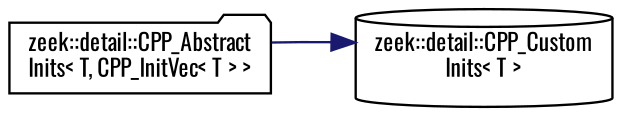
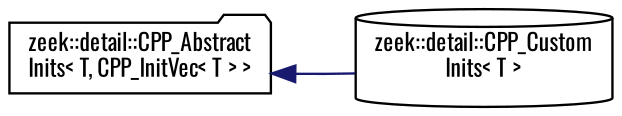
(301, 42) -> (325, 74)
